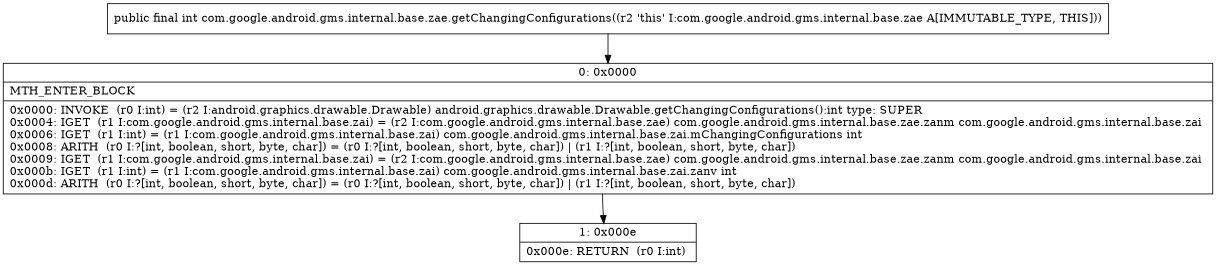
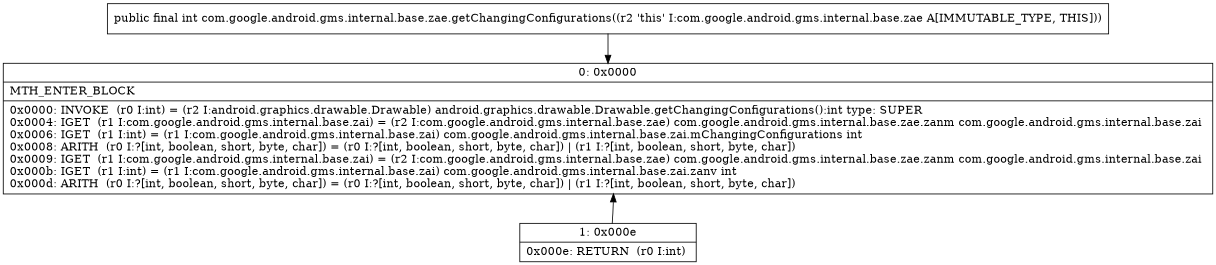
(603, 205) -> (613, 213)
